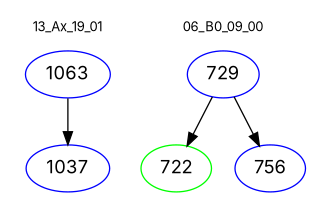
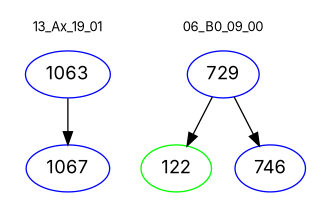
(68, 168) -> (68, 168)
(176, 168) -> (176, 168)
(270, 168) -> (270, 168)
